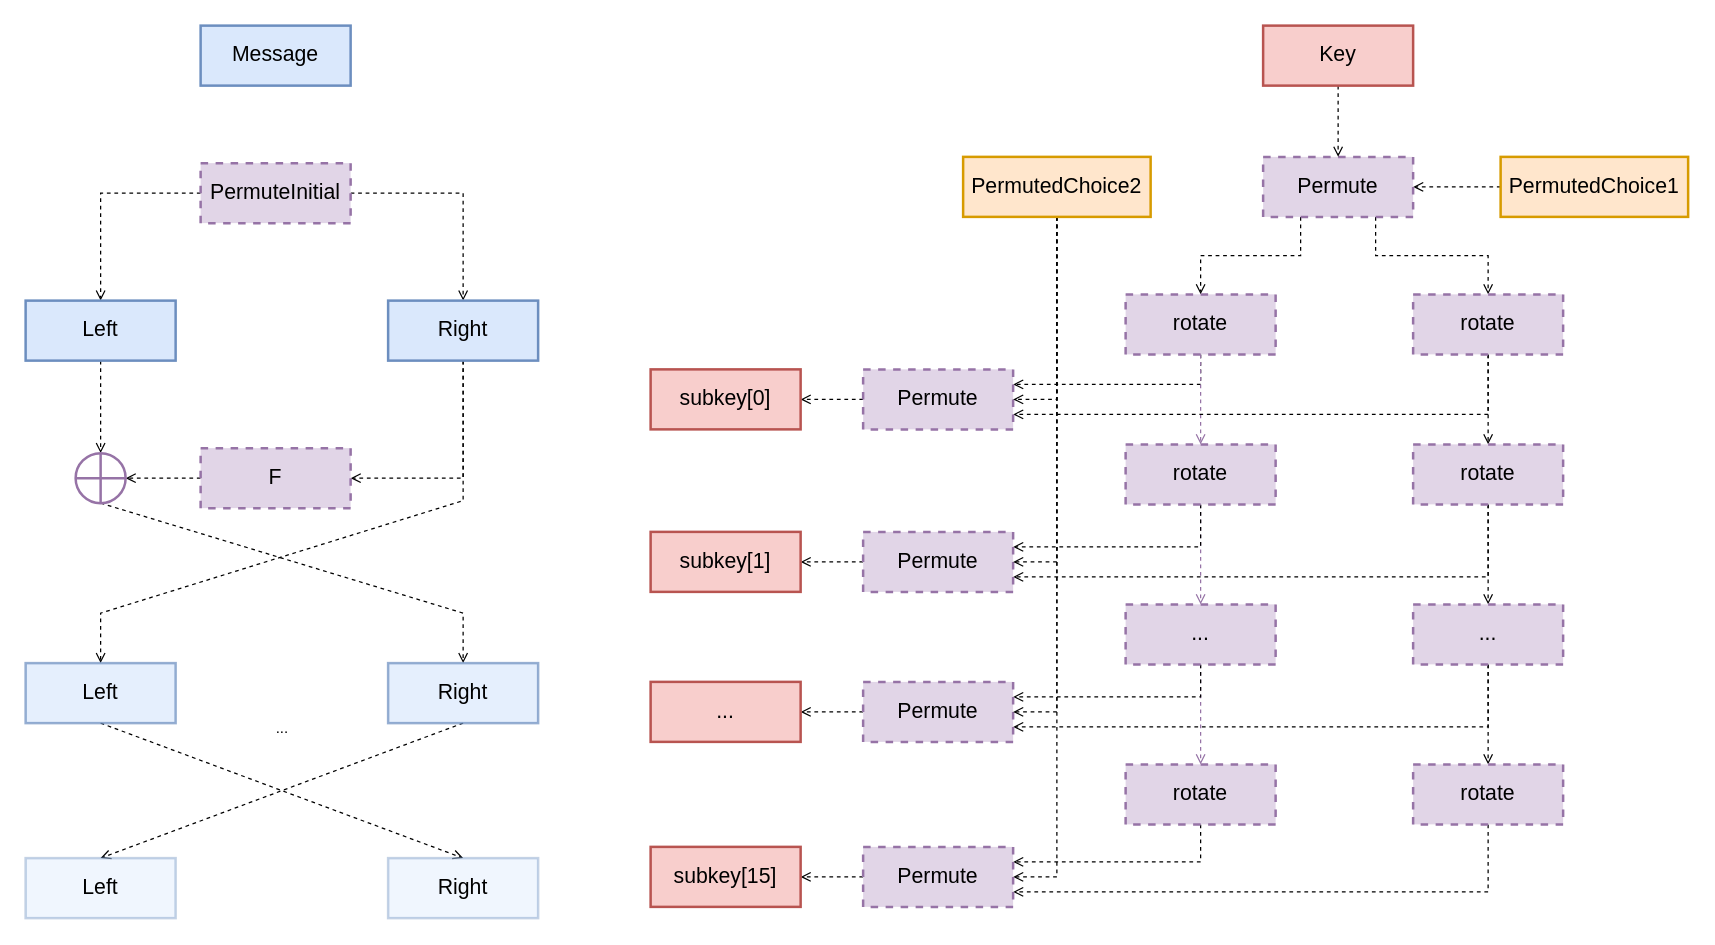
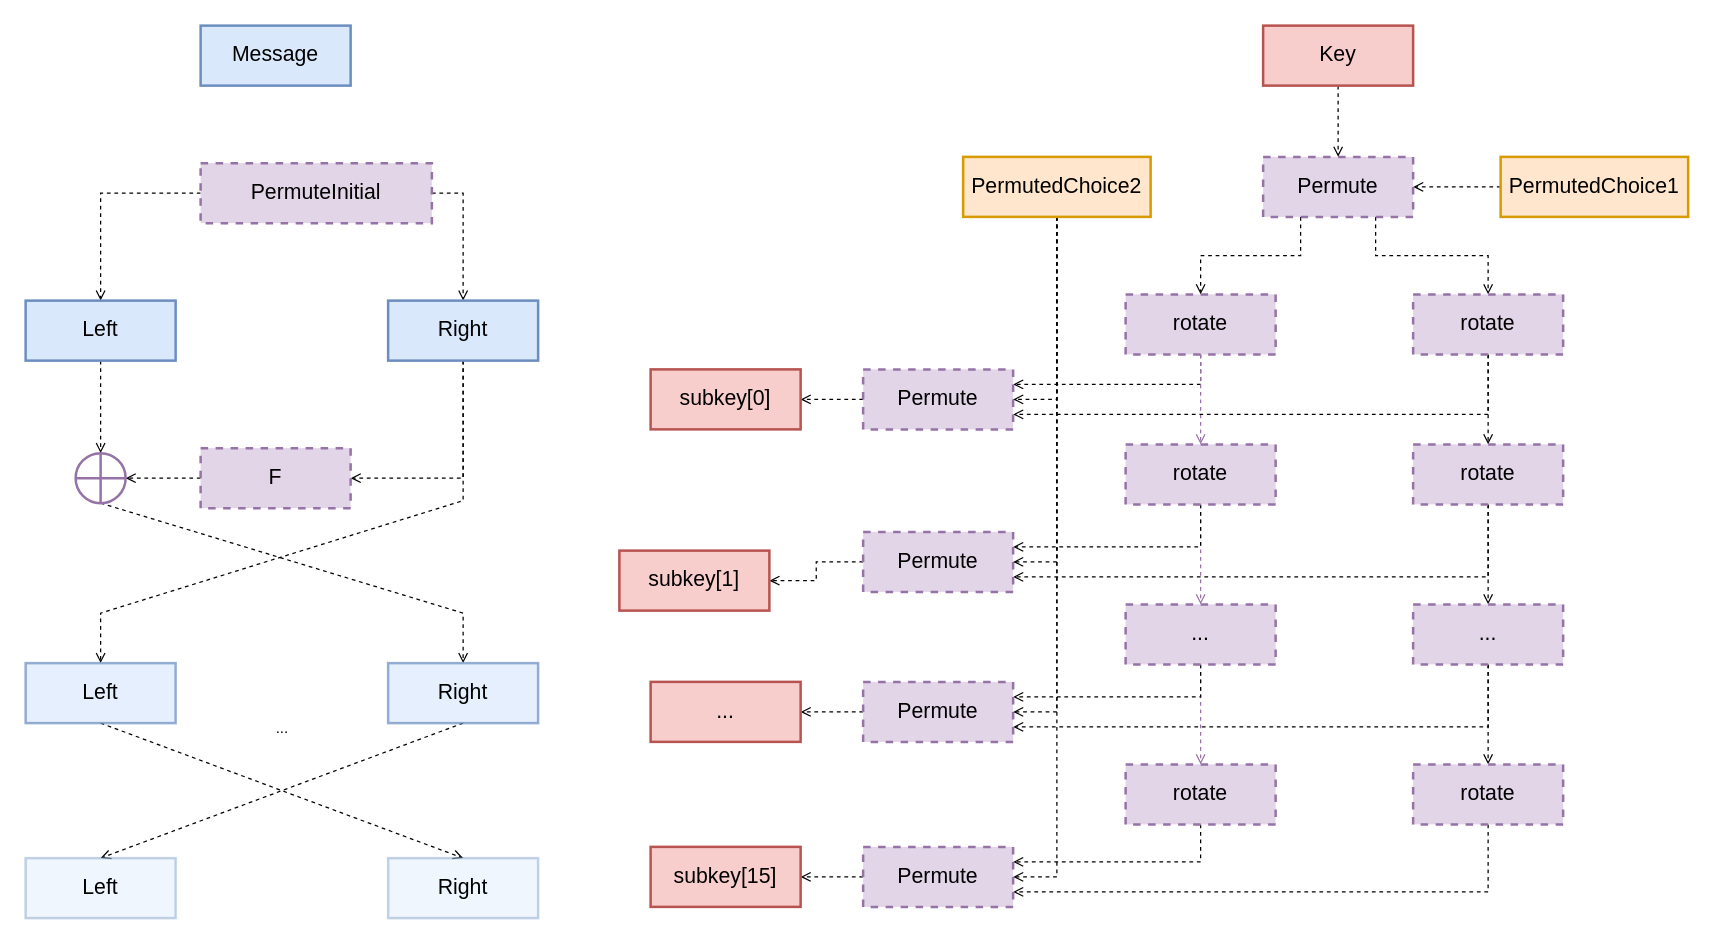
(276, 193) -> (316, 193)
(726, 562) -> (694, 581)
